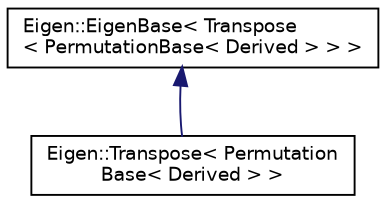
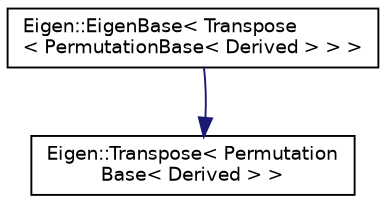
(180, 111) -> (206, 92)
